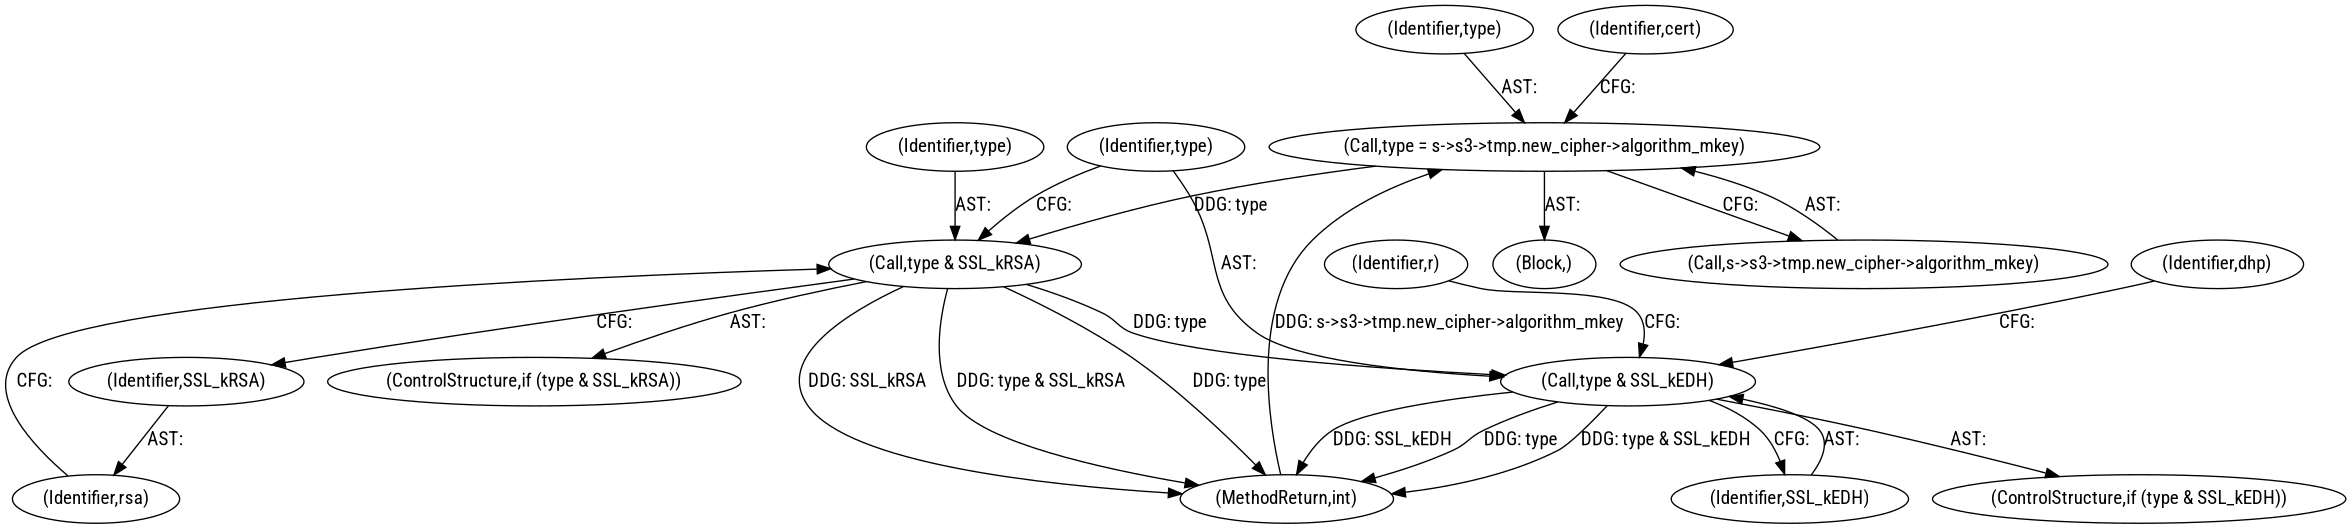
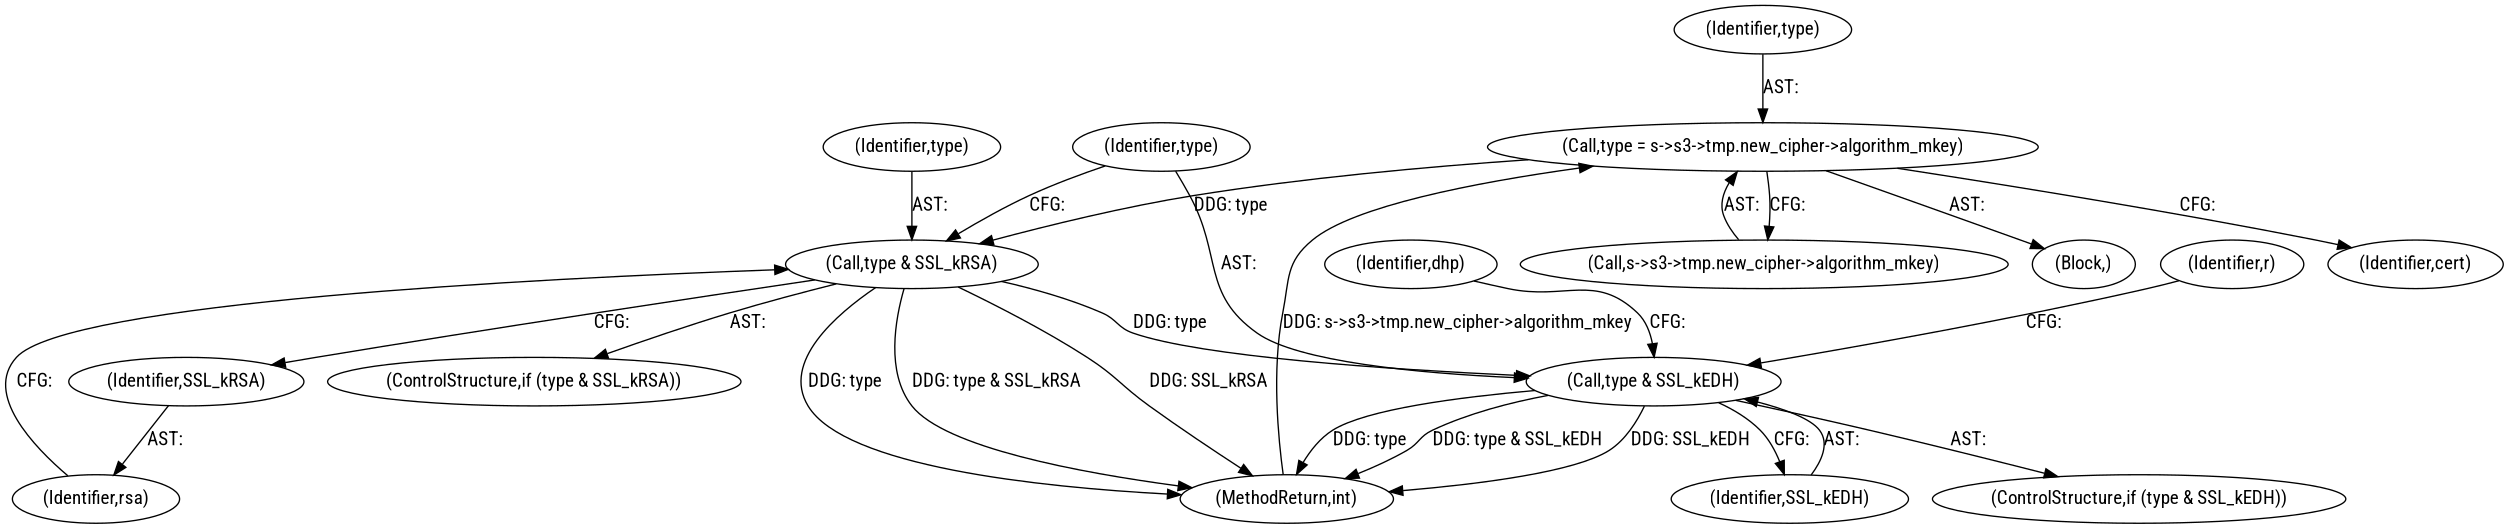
(1600, 83) -> (2118, 204)
